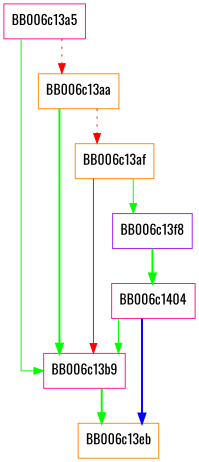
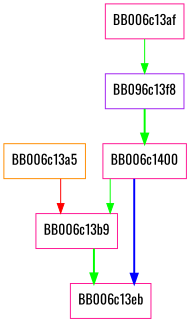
(45, 21) -> (45, 161)
(79, 91) -> none
(115, 161) -> (145, 21)
(21, 211) -> (61, 191)
(152, 231) -> (145, 91)
(93, 261) -> none
(153, 301) -> (145, 161)
(118, 441) -> (111, 301)
